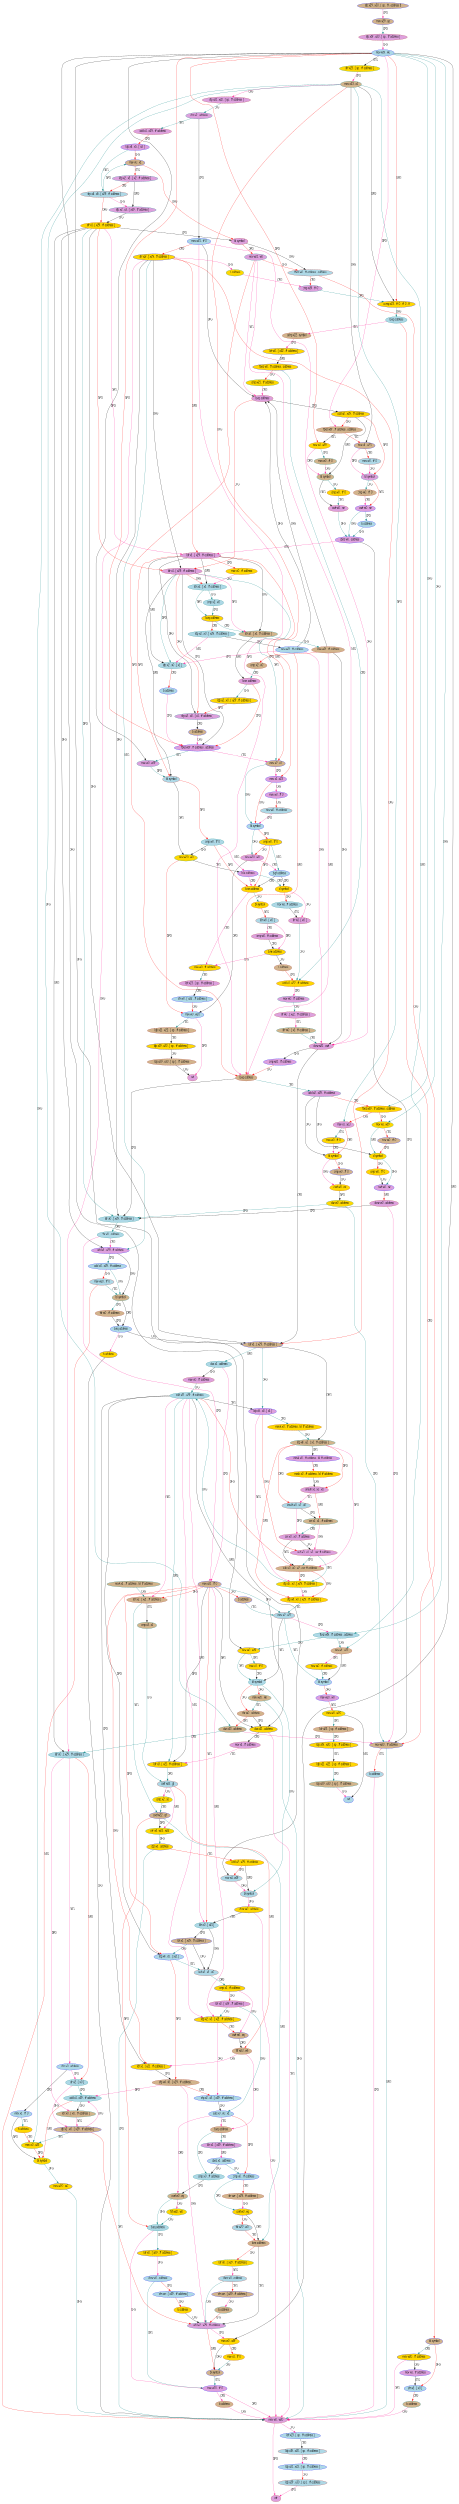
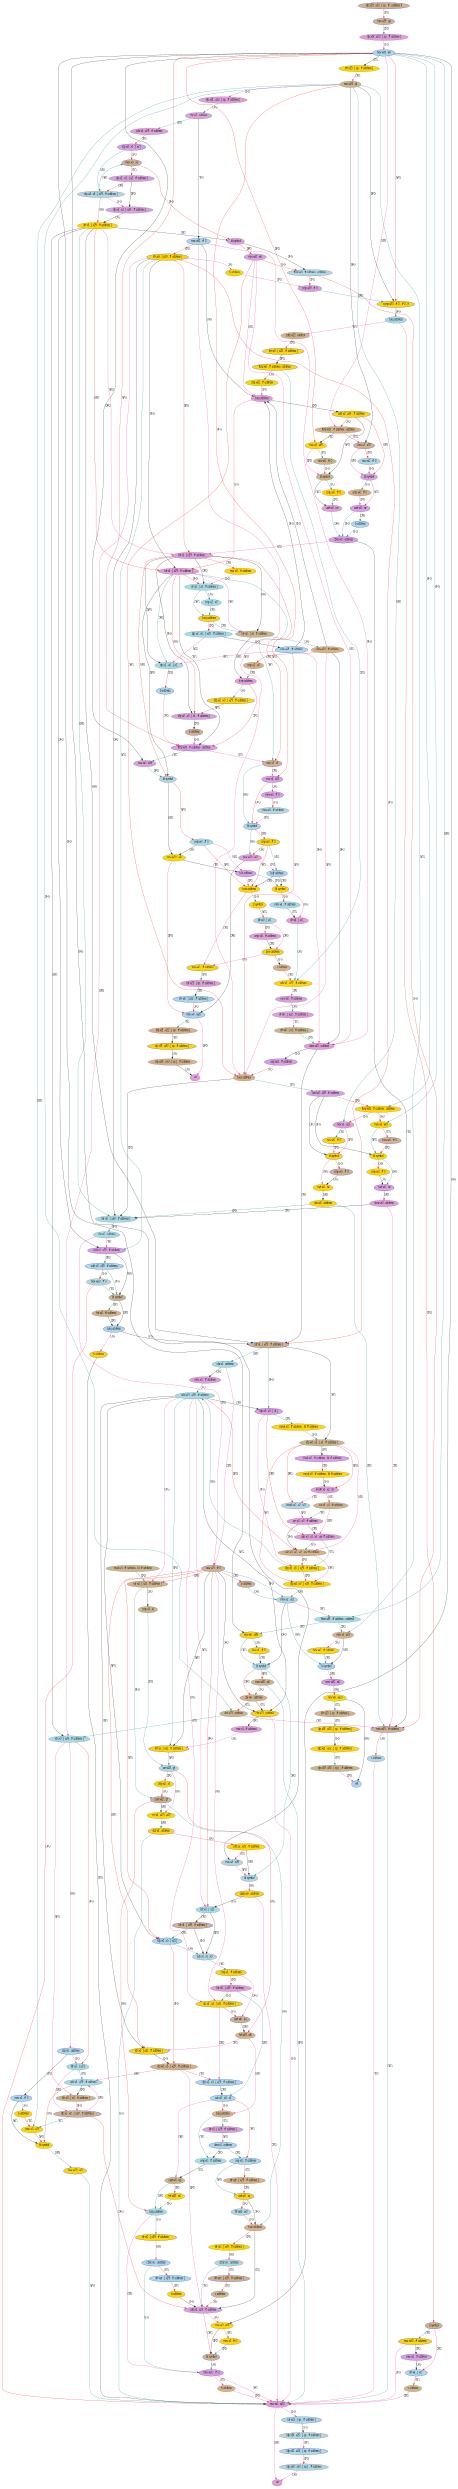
(321, 1046) -> (319, 1046)
(308, 1513) -> none
(168, 1784) -> (169, 1768)
(161, 1807) -> (163, 1791)
